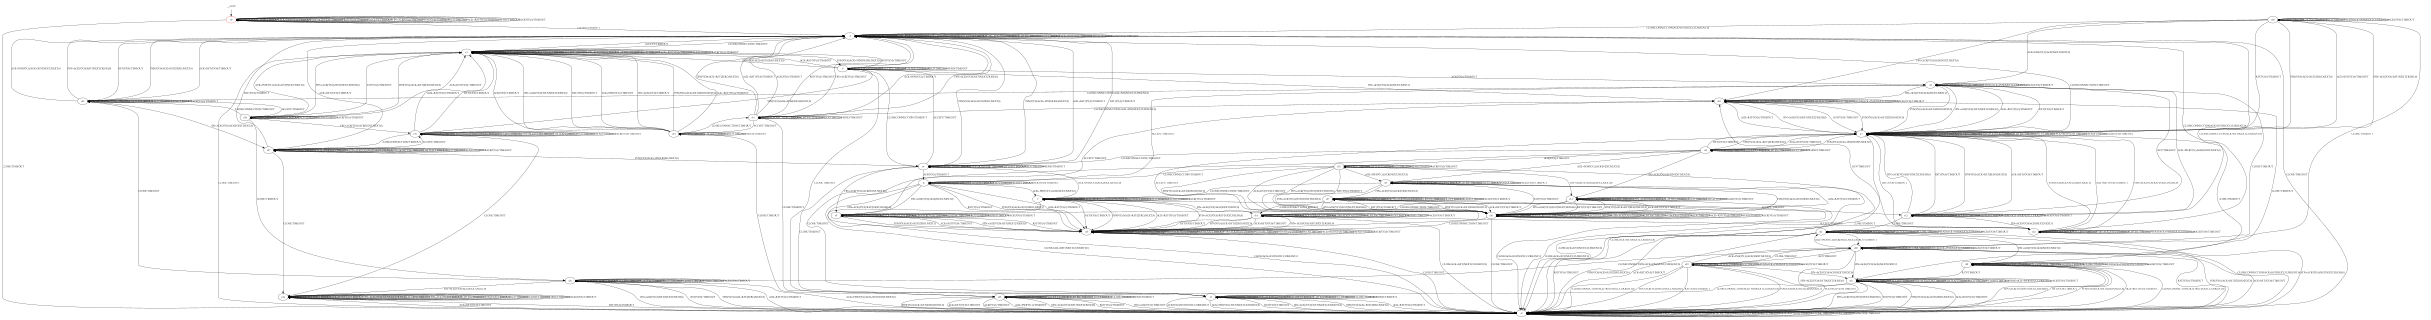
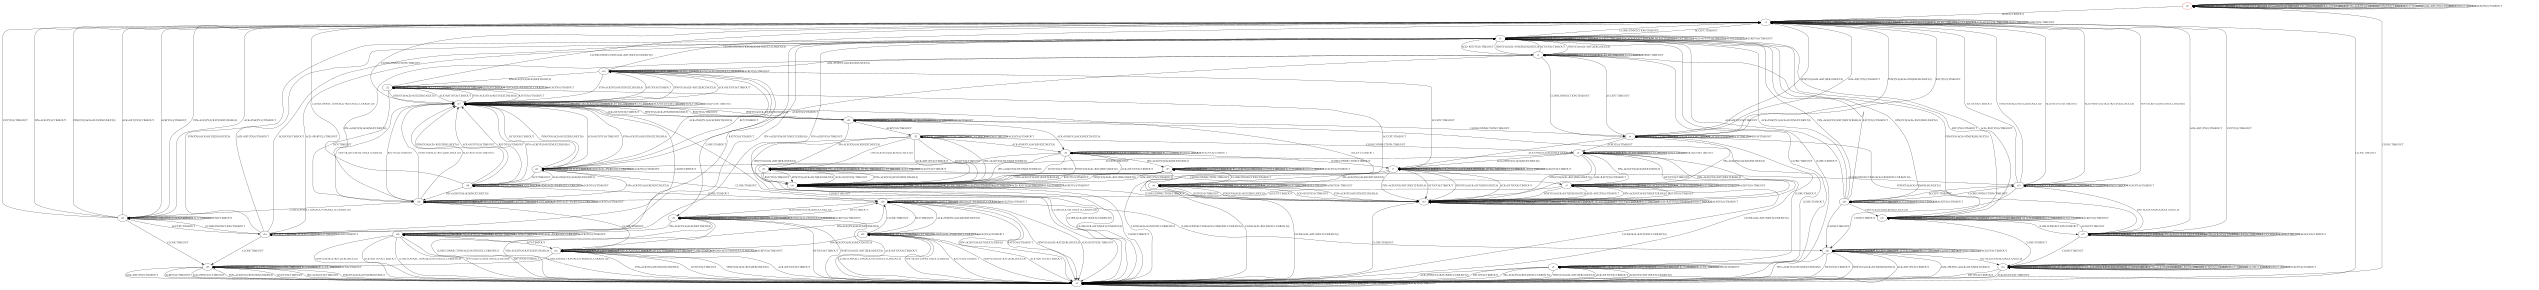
(231, 6) -> none
none -> (1072, 58)
none -> (516, 182)
none -> (1539, 245)
